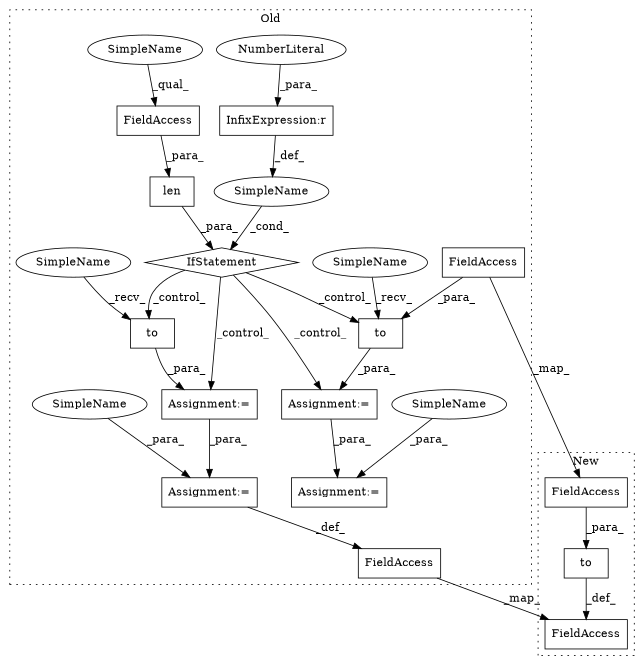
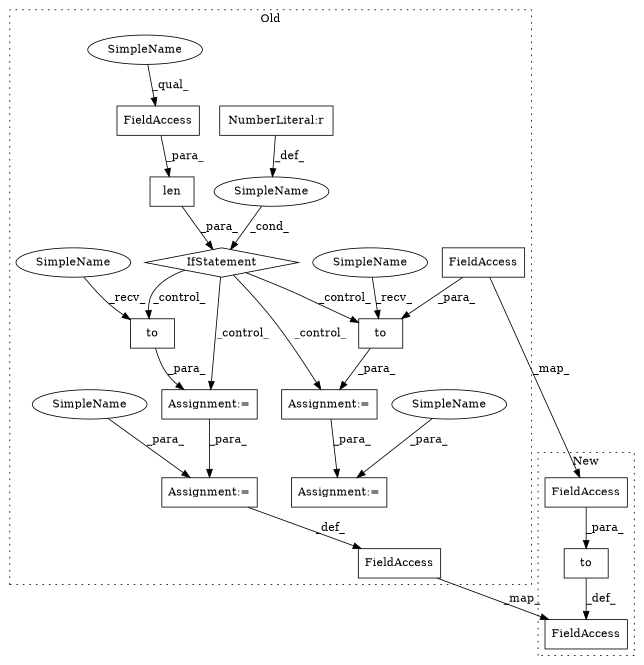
(281, 50) -> none
(276, 121) -> (276, 121)
